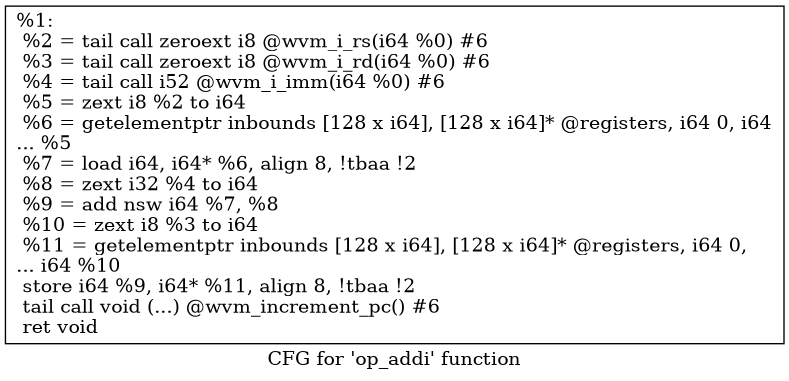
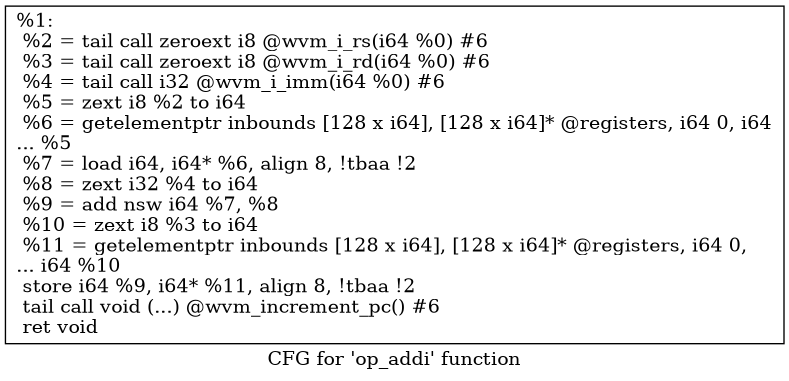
(231, 82) -> (231, 82)
